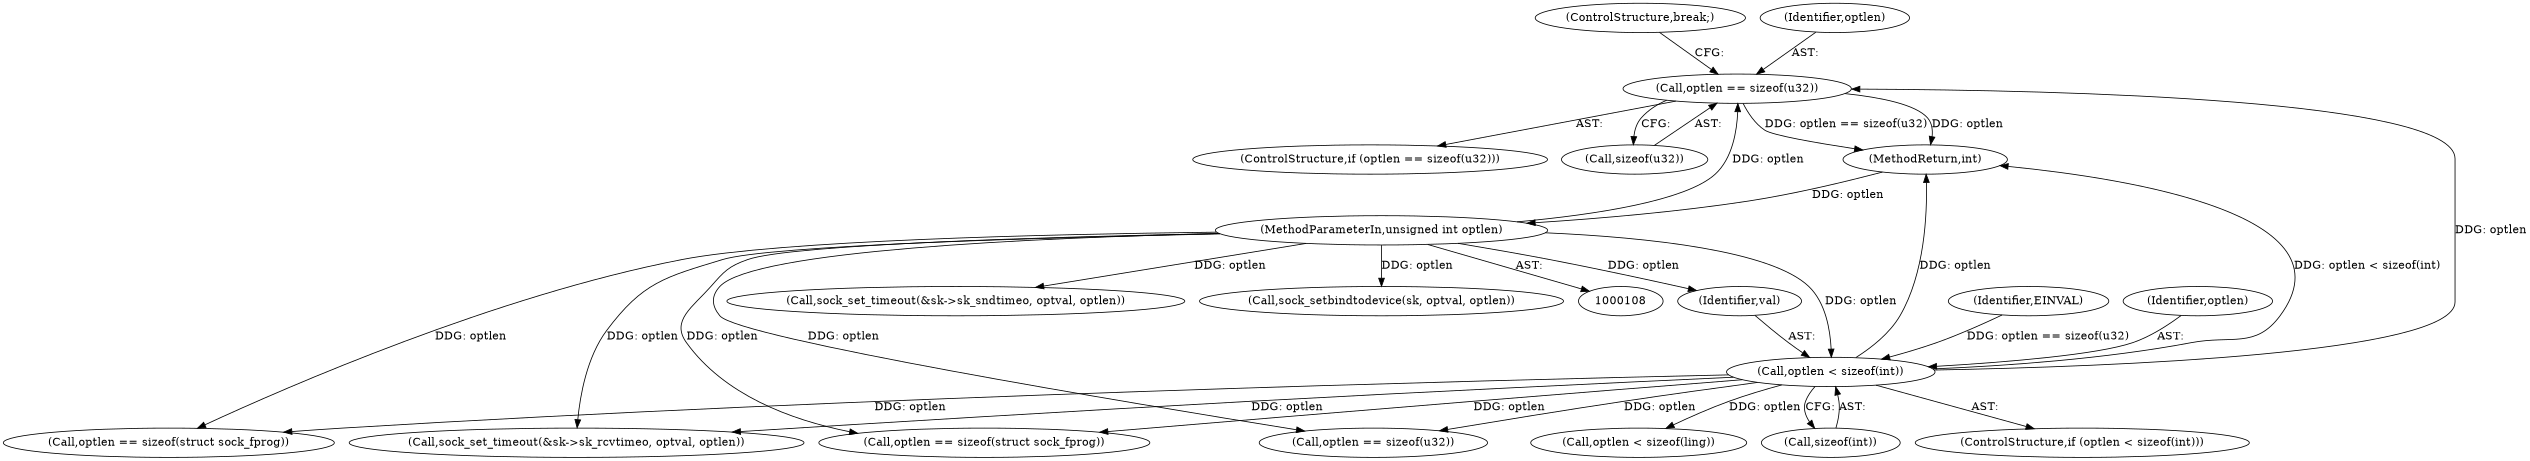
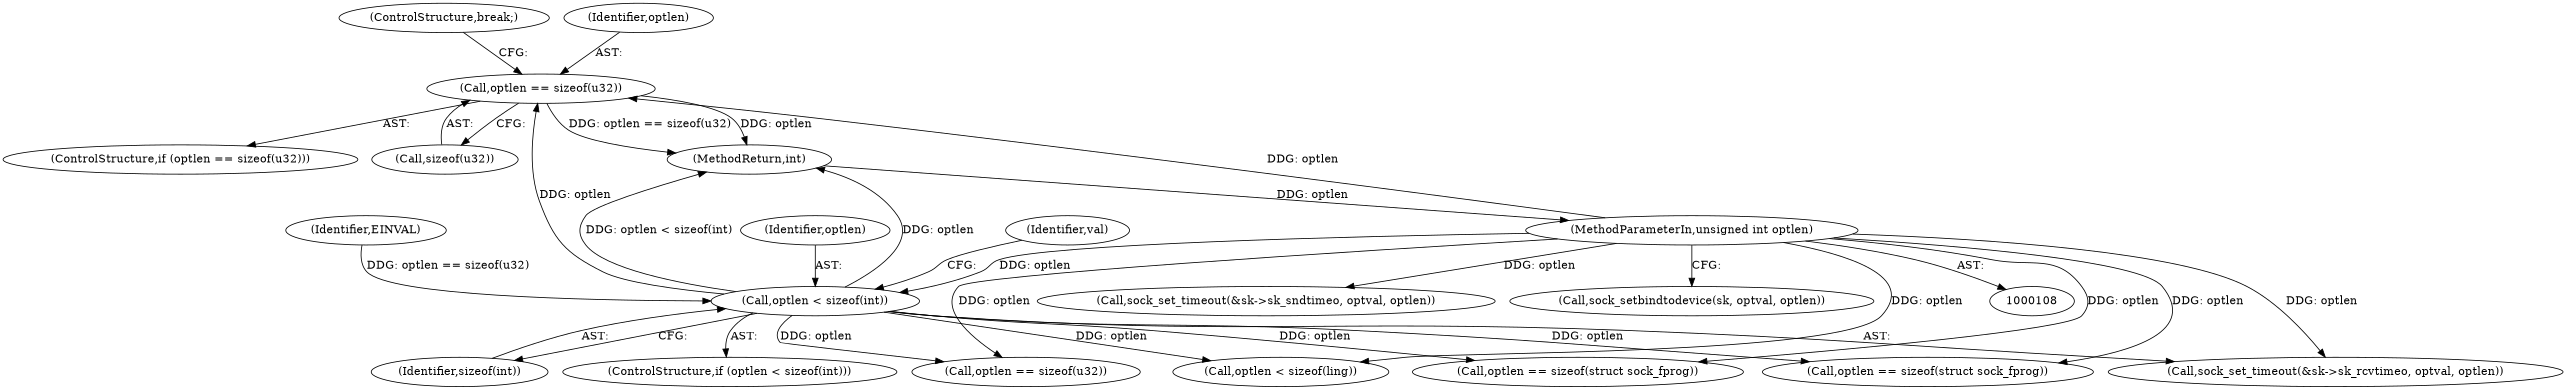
(1574, 264) -> (1702, 346)
(1417, 266) -> (1709, 266)
(1804, 337) -> (964, 266)
(1287, 407) -> (1879, 337)
(1831, 443) -> (460, 372)
